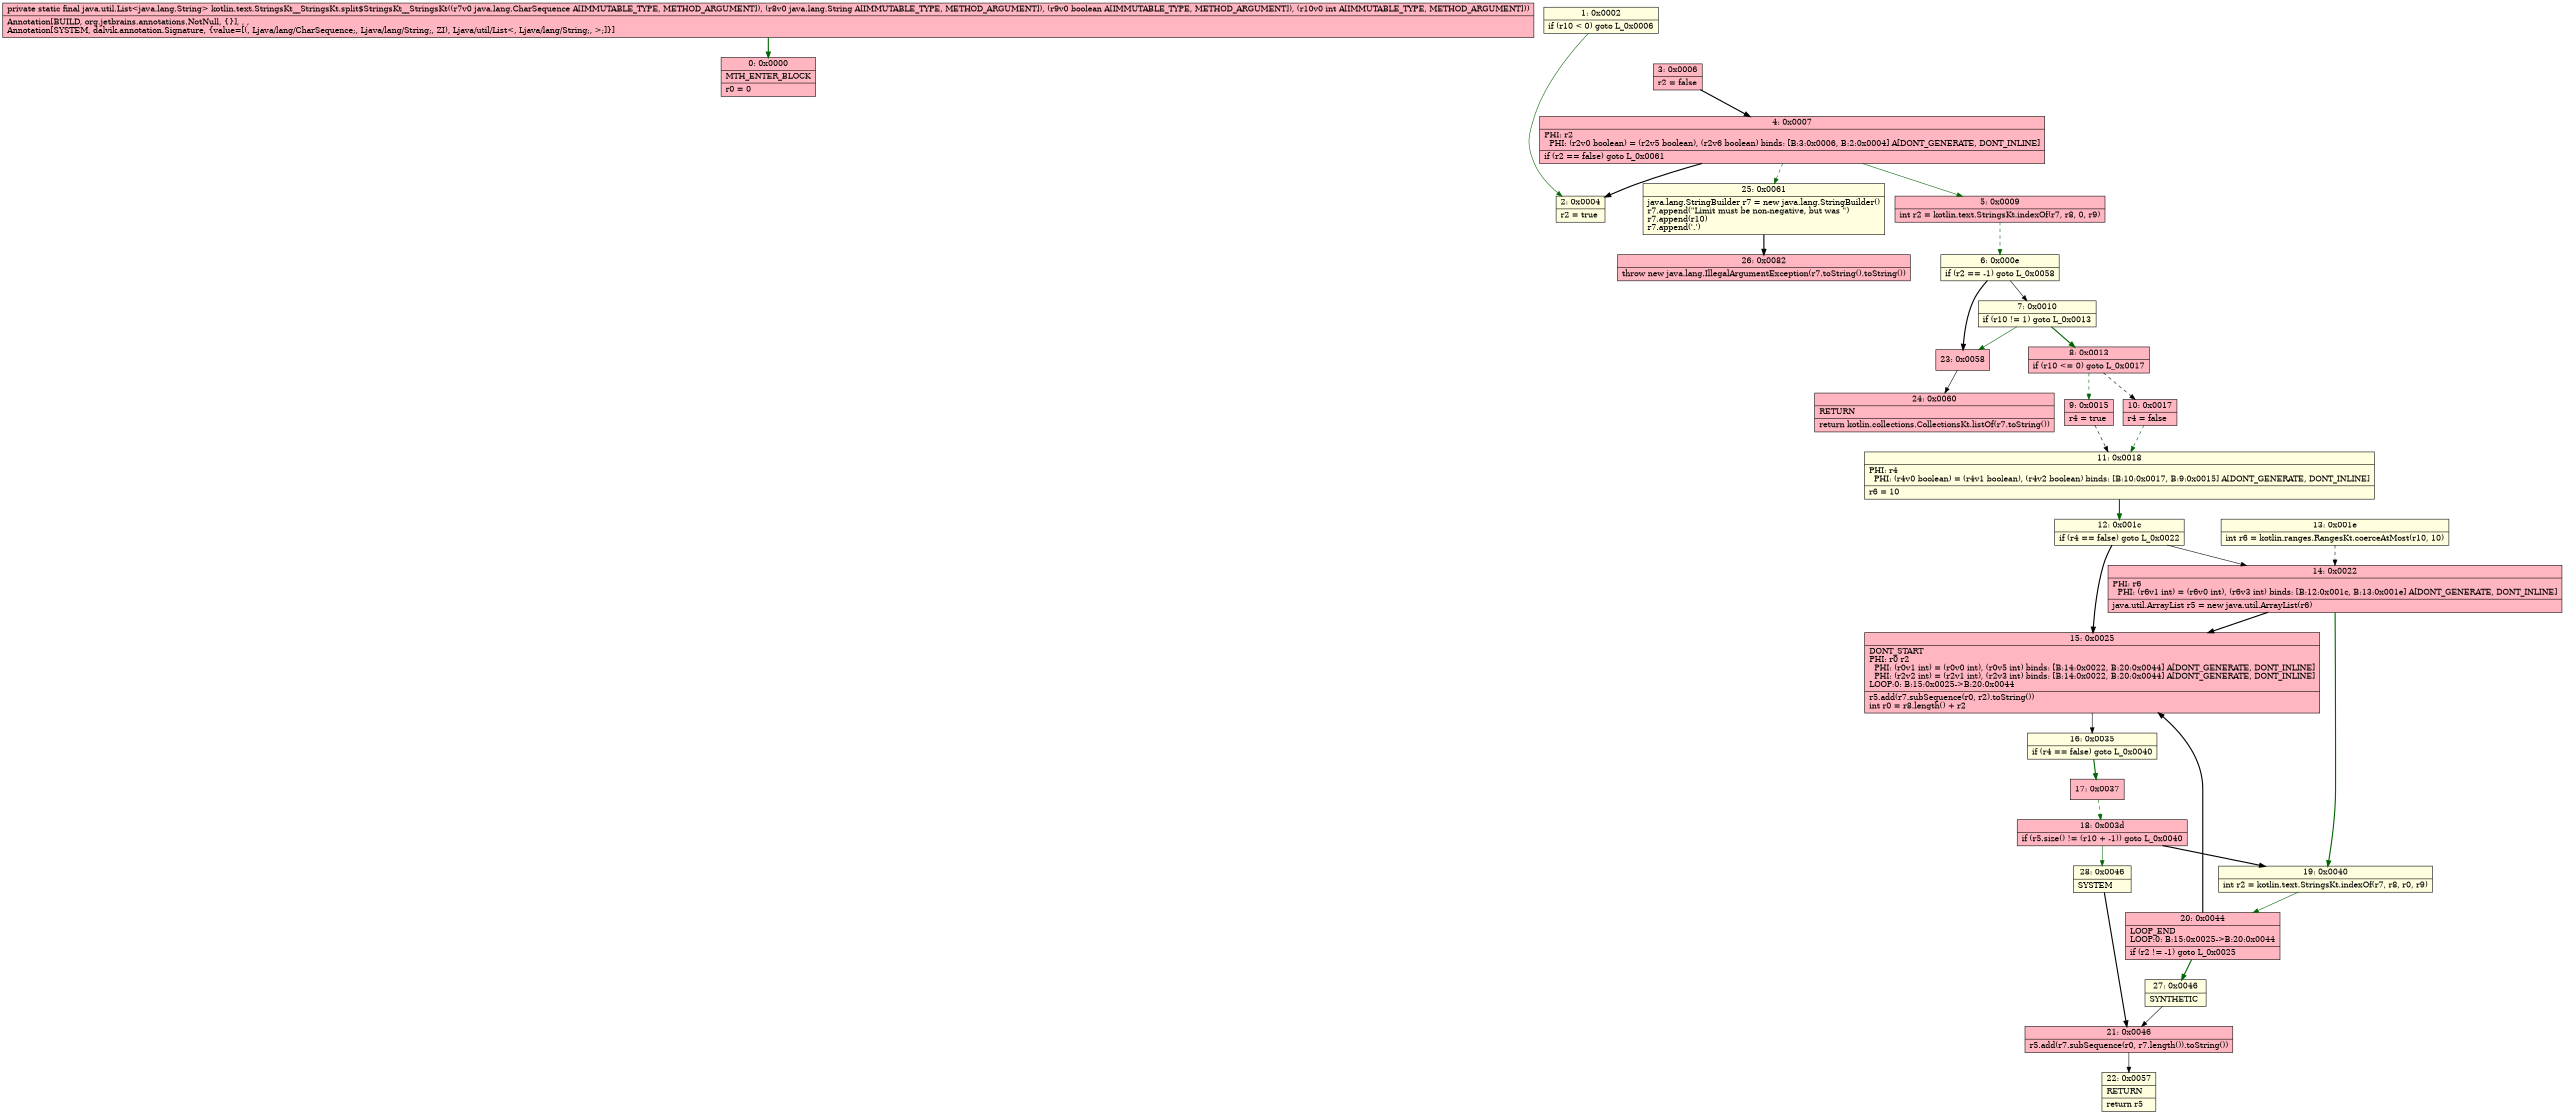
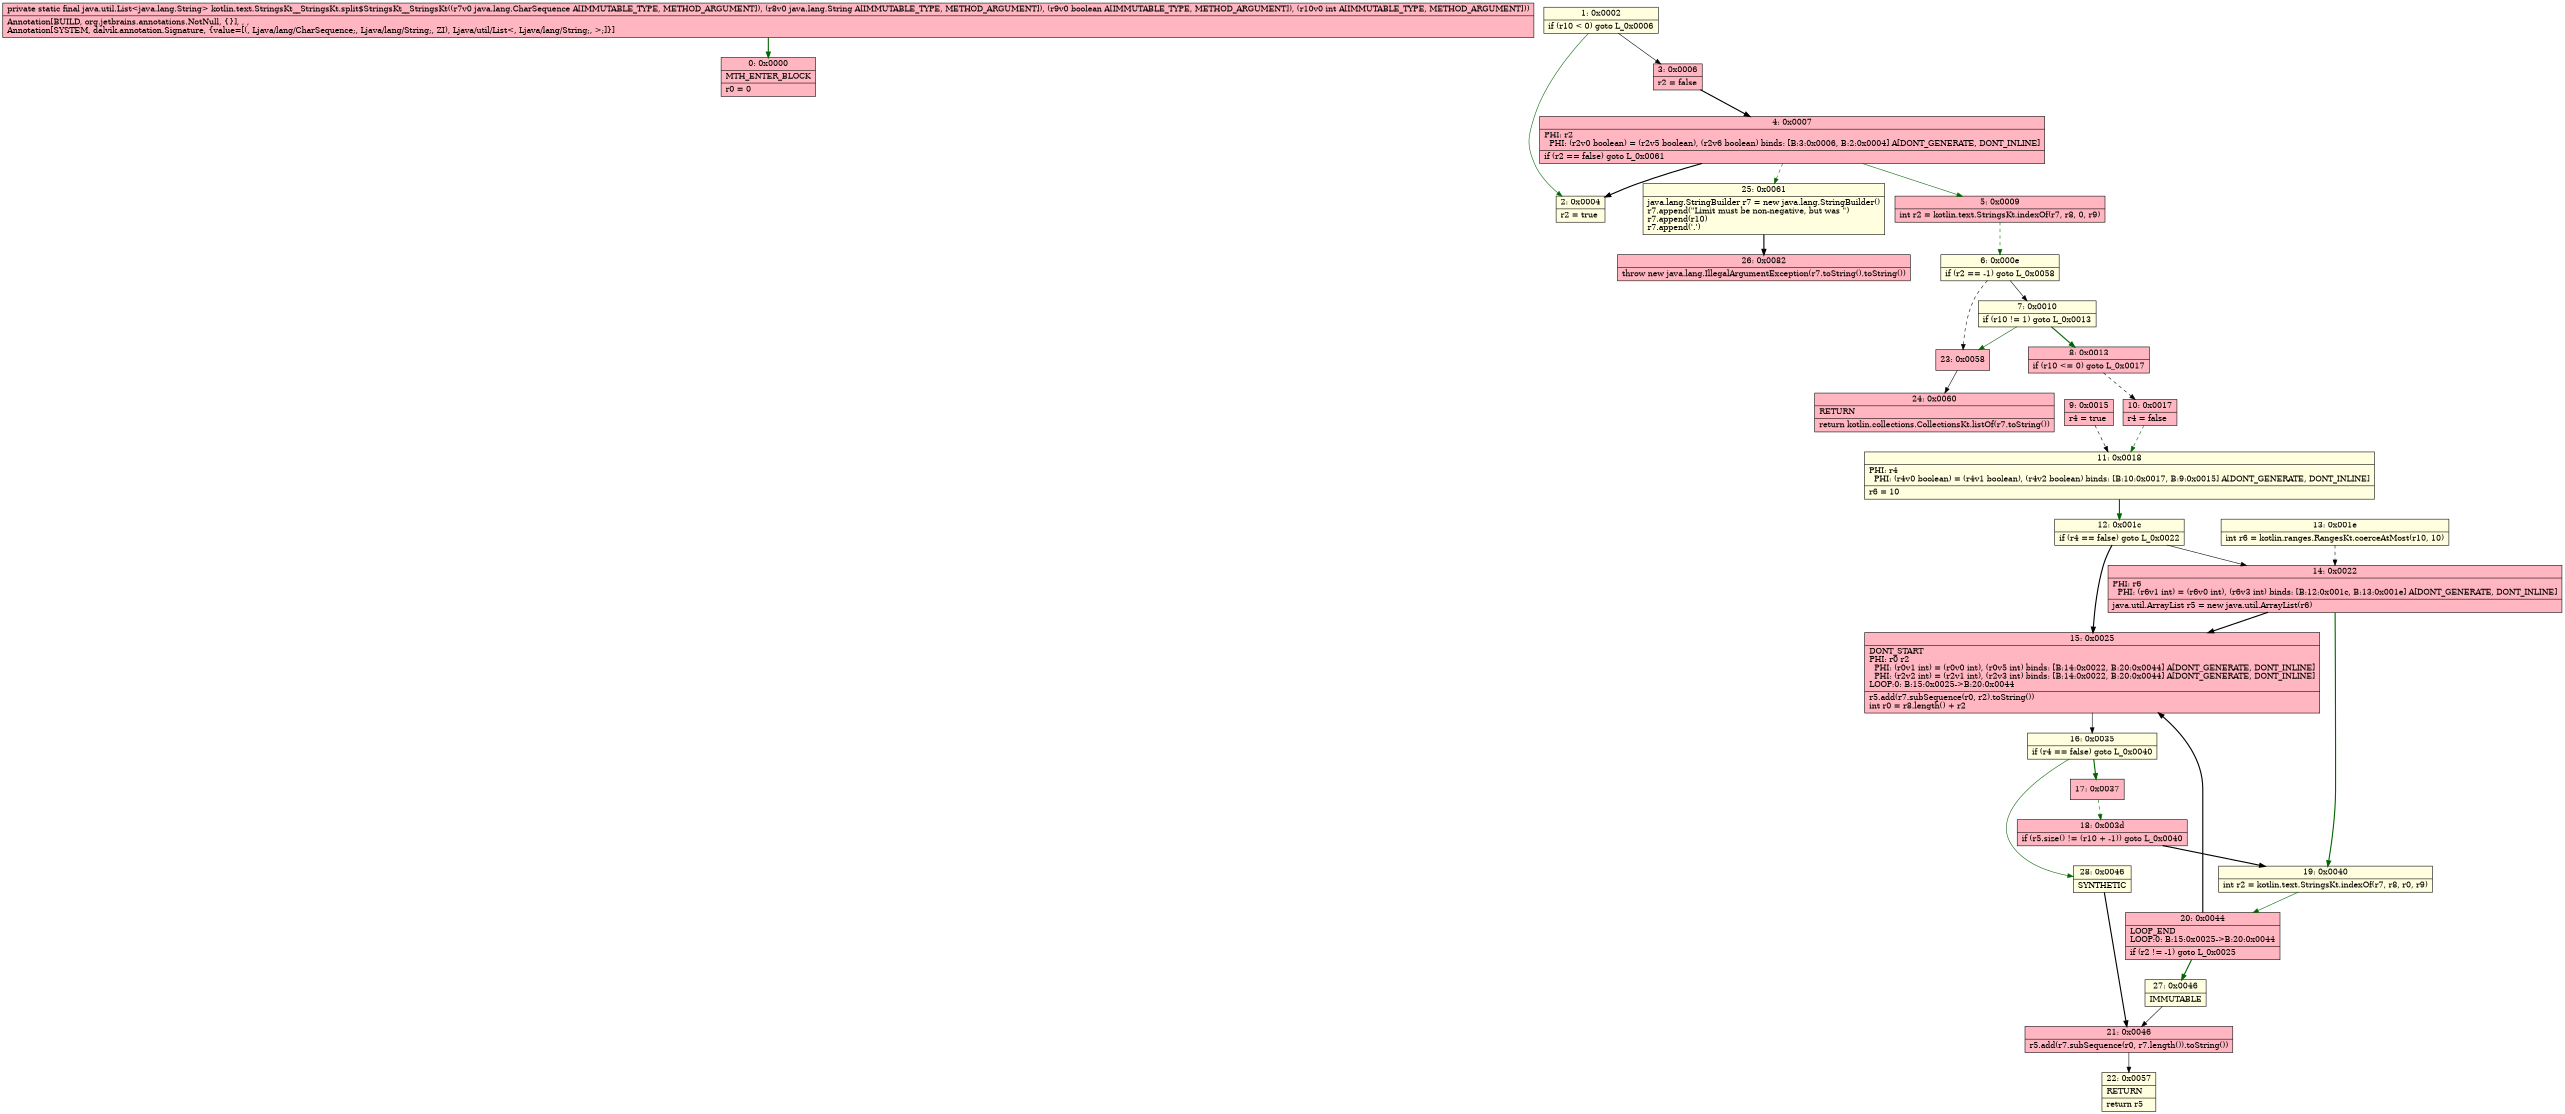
none -> (1637, 47)
(1970, 310) -> (1970, 310)
(2089, 384) -> none
(2102, 853) -> (2007, 821)
(2095, 886) -> (2102, 886)
(2174, 999) -> (2176, 999)
